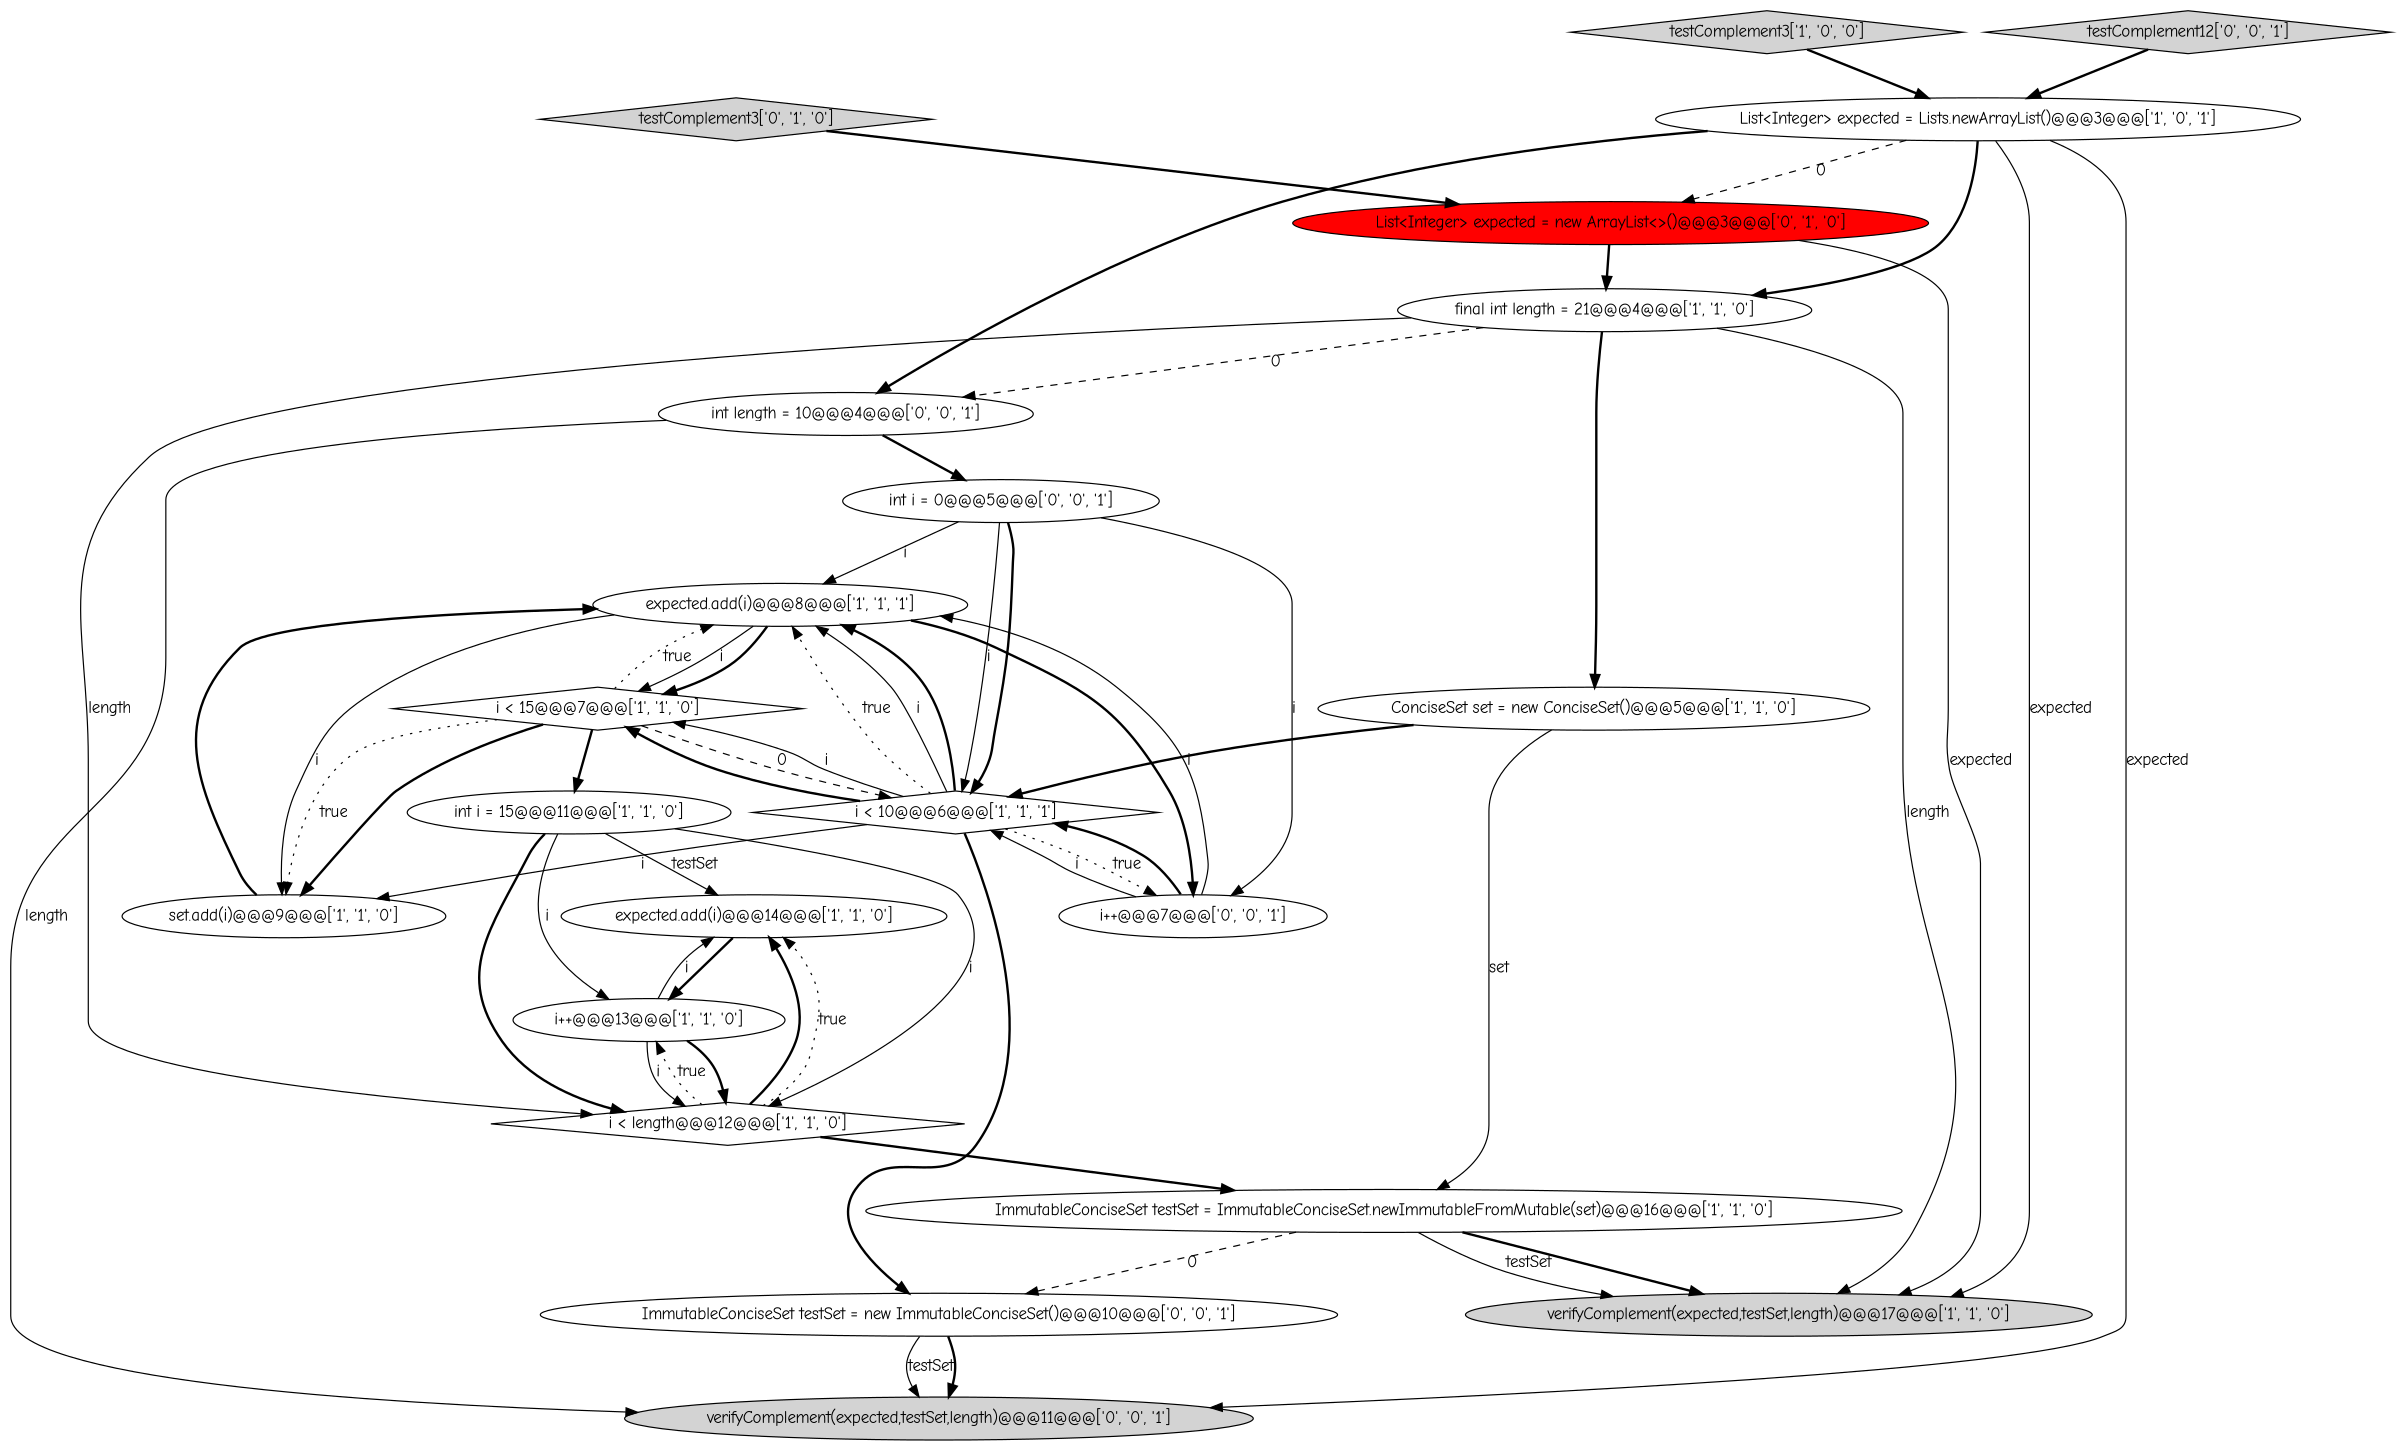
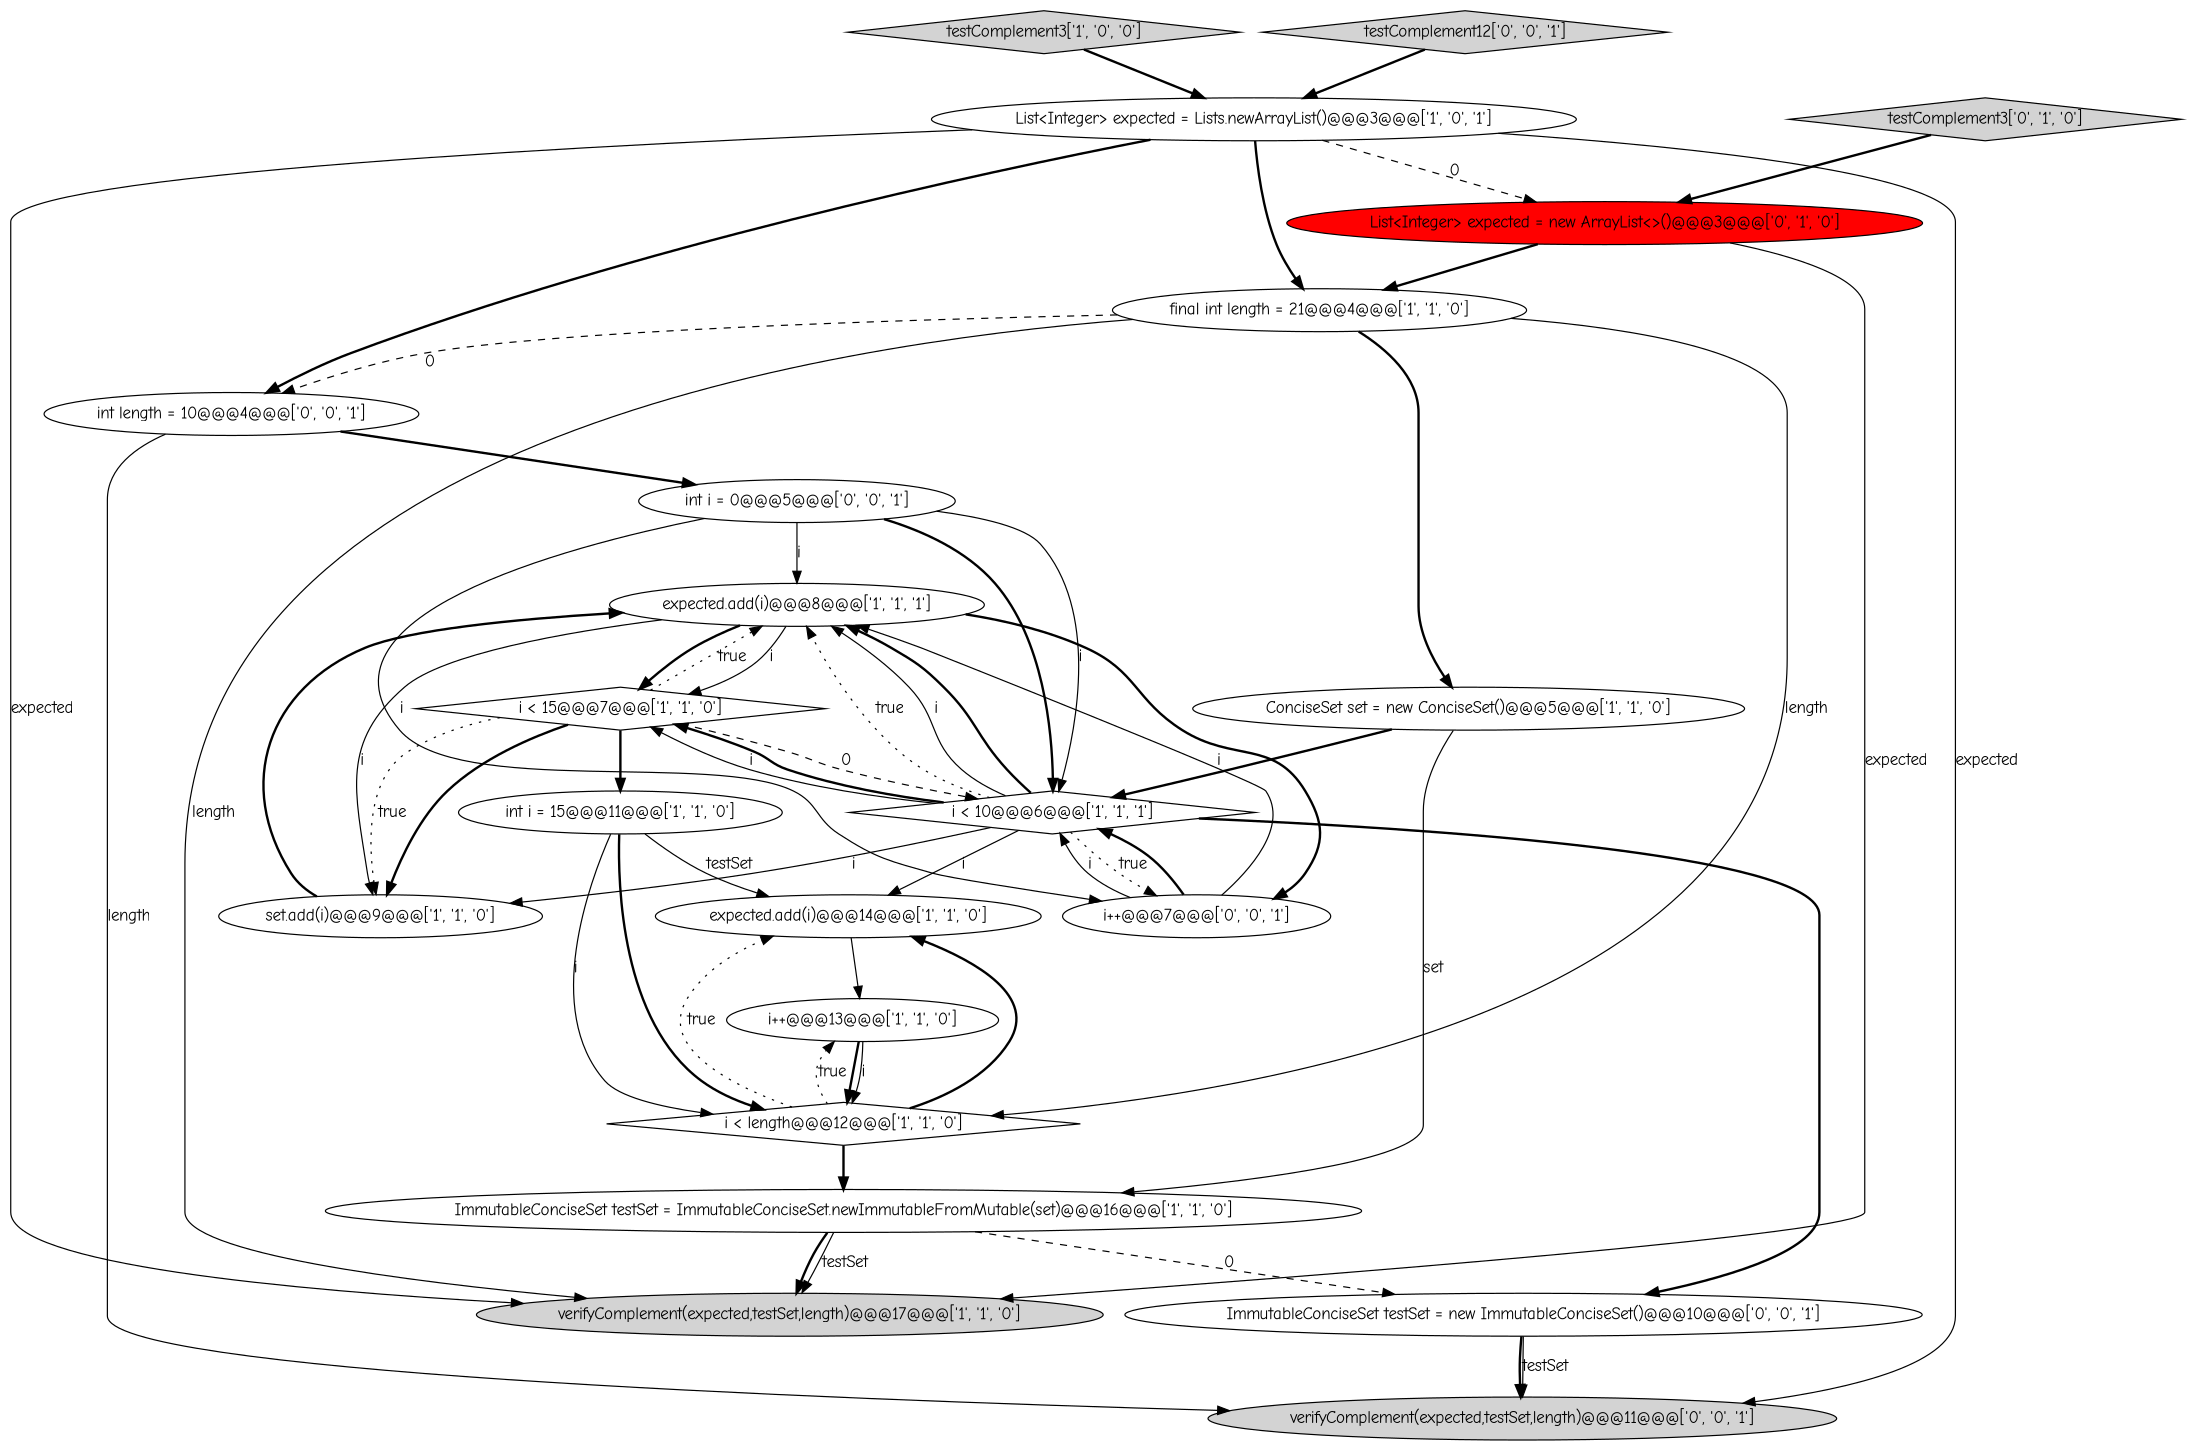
(540, 923) -> none
(706, 964) -> (855, 962)
(677, 968) -> (959, 860)
